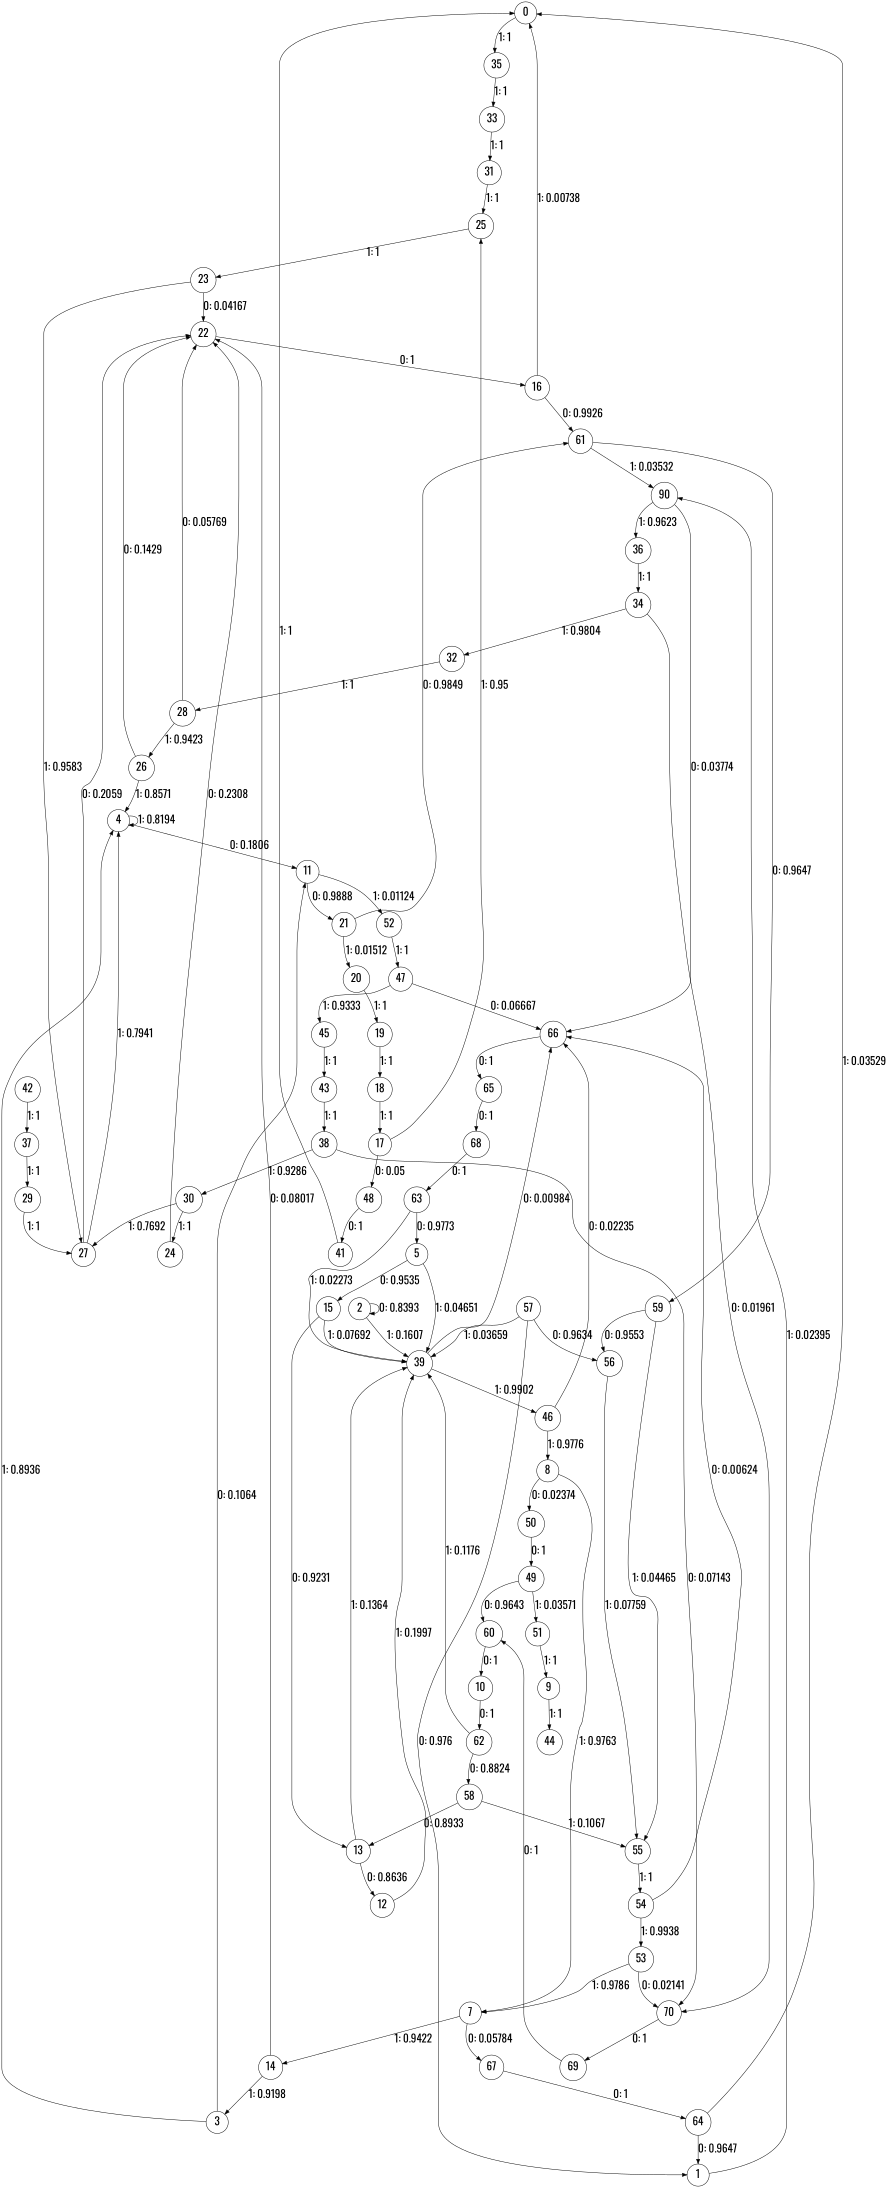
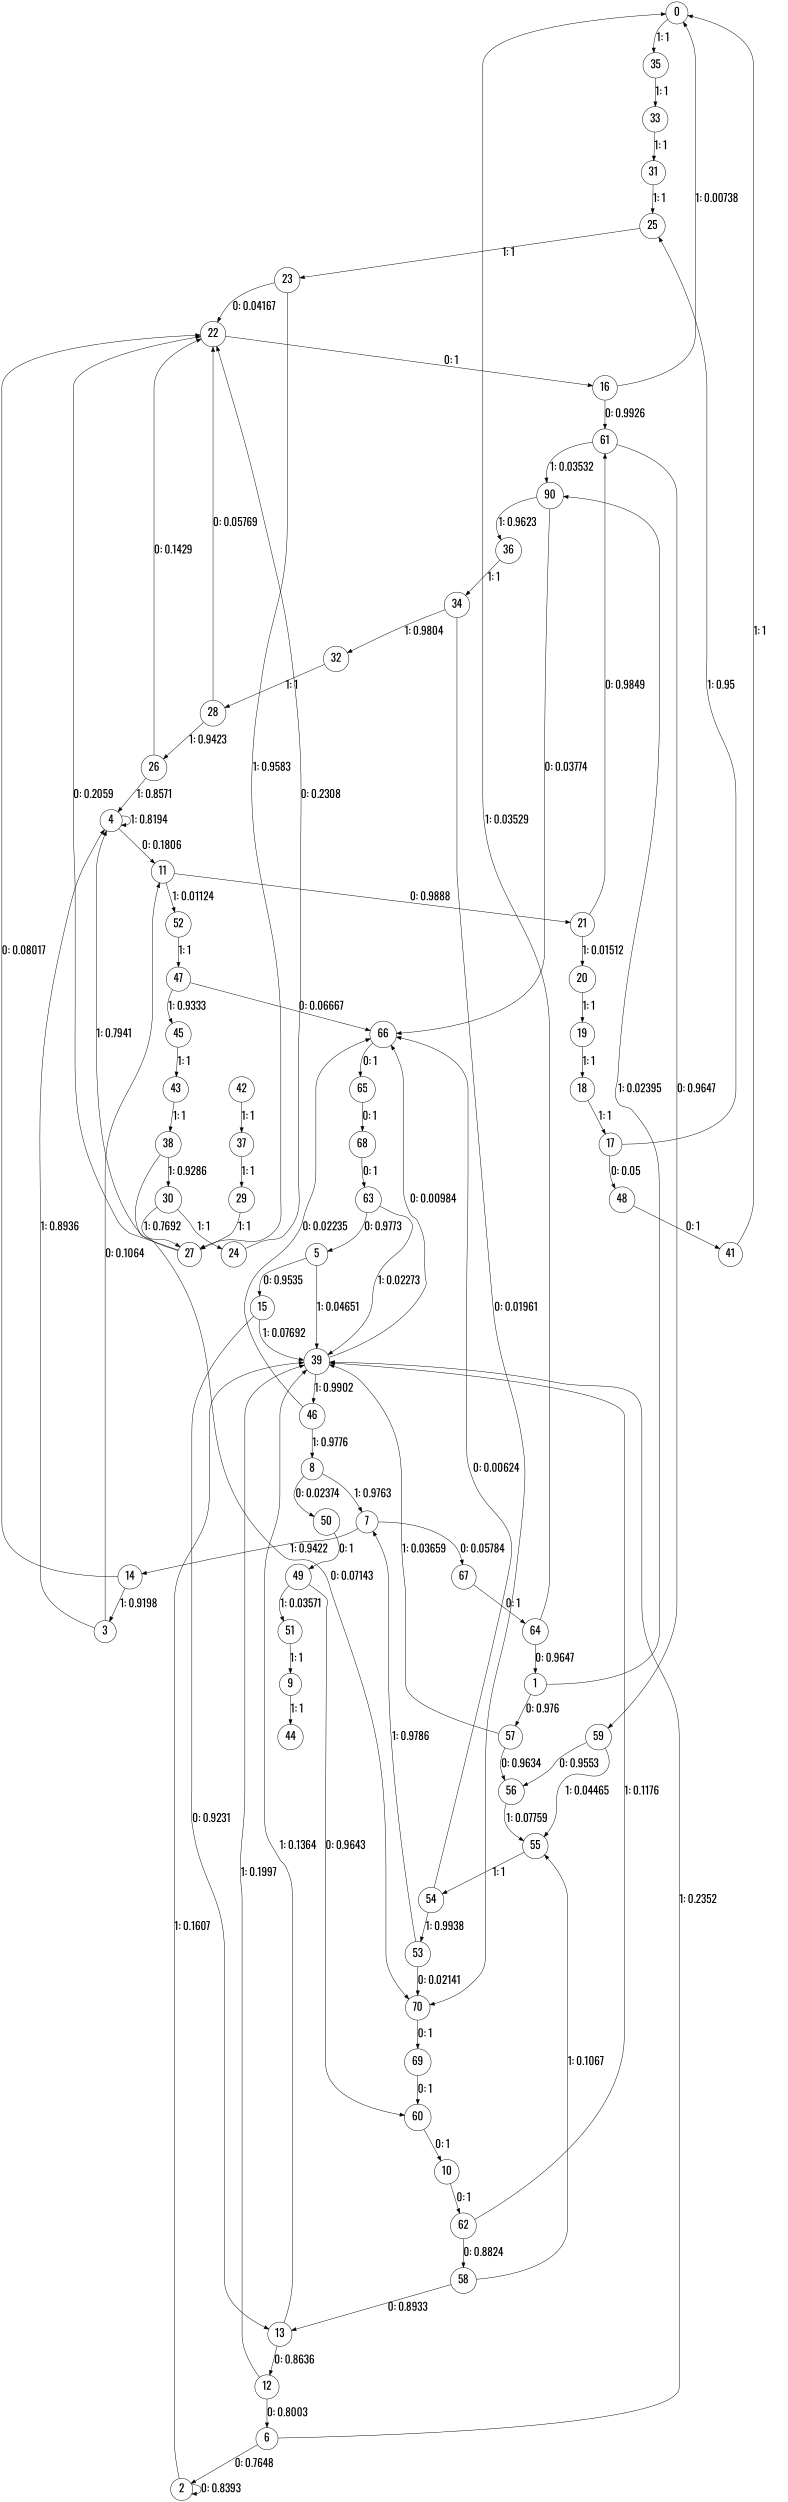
(436, 1842) -> (524, 1708)
none -> (267, 2439)
